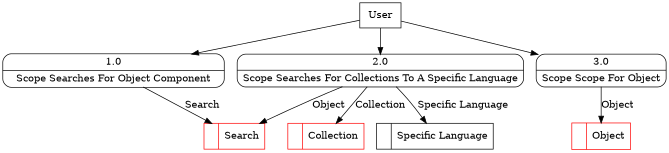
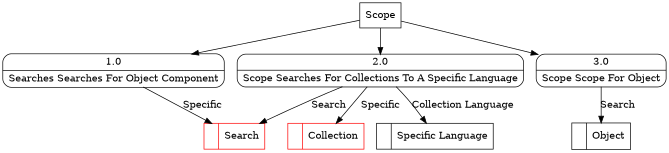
(380, 15) -> (380, 15)
(114, 79) -> (114, 79)
(202, 105) -> (202, 105)
(329, 105) -> (329, 105)
(380, 105) -> (380, 105)
(463, 105) -> (463, 105)
(618, 105) -> (618, 105)
(601, 136) -> (601, 136)
